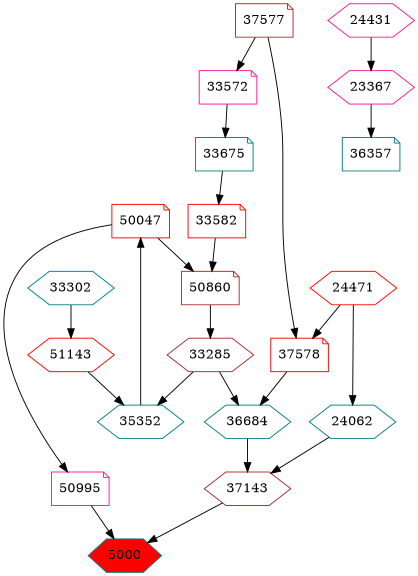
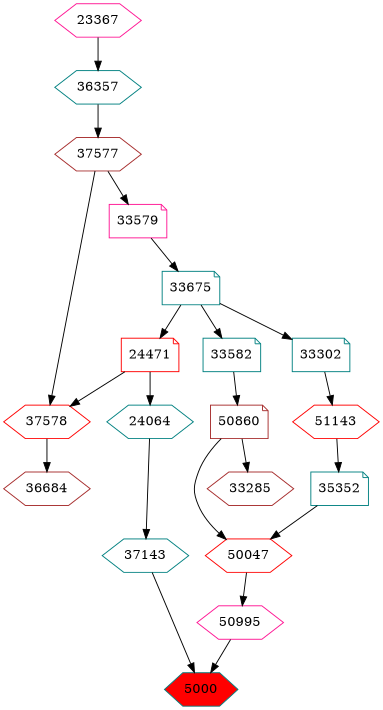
(264, 20) -> (98, 154)
(371, 20) -> none
(228, 87) -> (138, 221)
none -> (98, 116)
(371, 154) -> (98, 87)
(141, 221) -> (249, 556)
(217, 221) -> (232, 355)
(172, 251) -> (195, 486)
(71, 288) -> (321, 355)
(353, 288) -> (150, 355)
none -> (173, 318)
none -> (252, 319)
(300, 355) -> (47, 422)
(227, 384) -> none
(179, 385) -> none
(141, 422) -> (340, 489)
(248, 422) -> (47, 489)
(353, 422) -> (150, 422)
(248, 451) -> none
(80, 489) -> (240, 623)
(248, 489) -> (145, 556)
